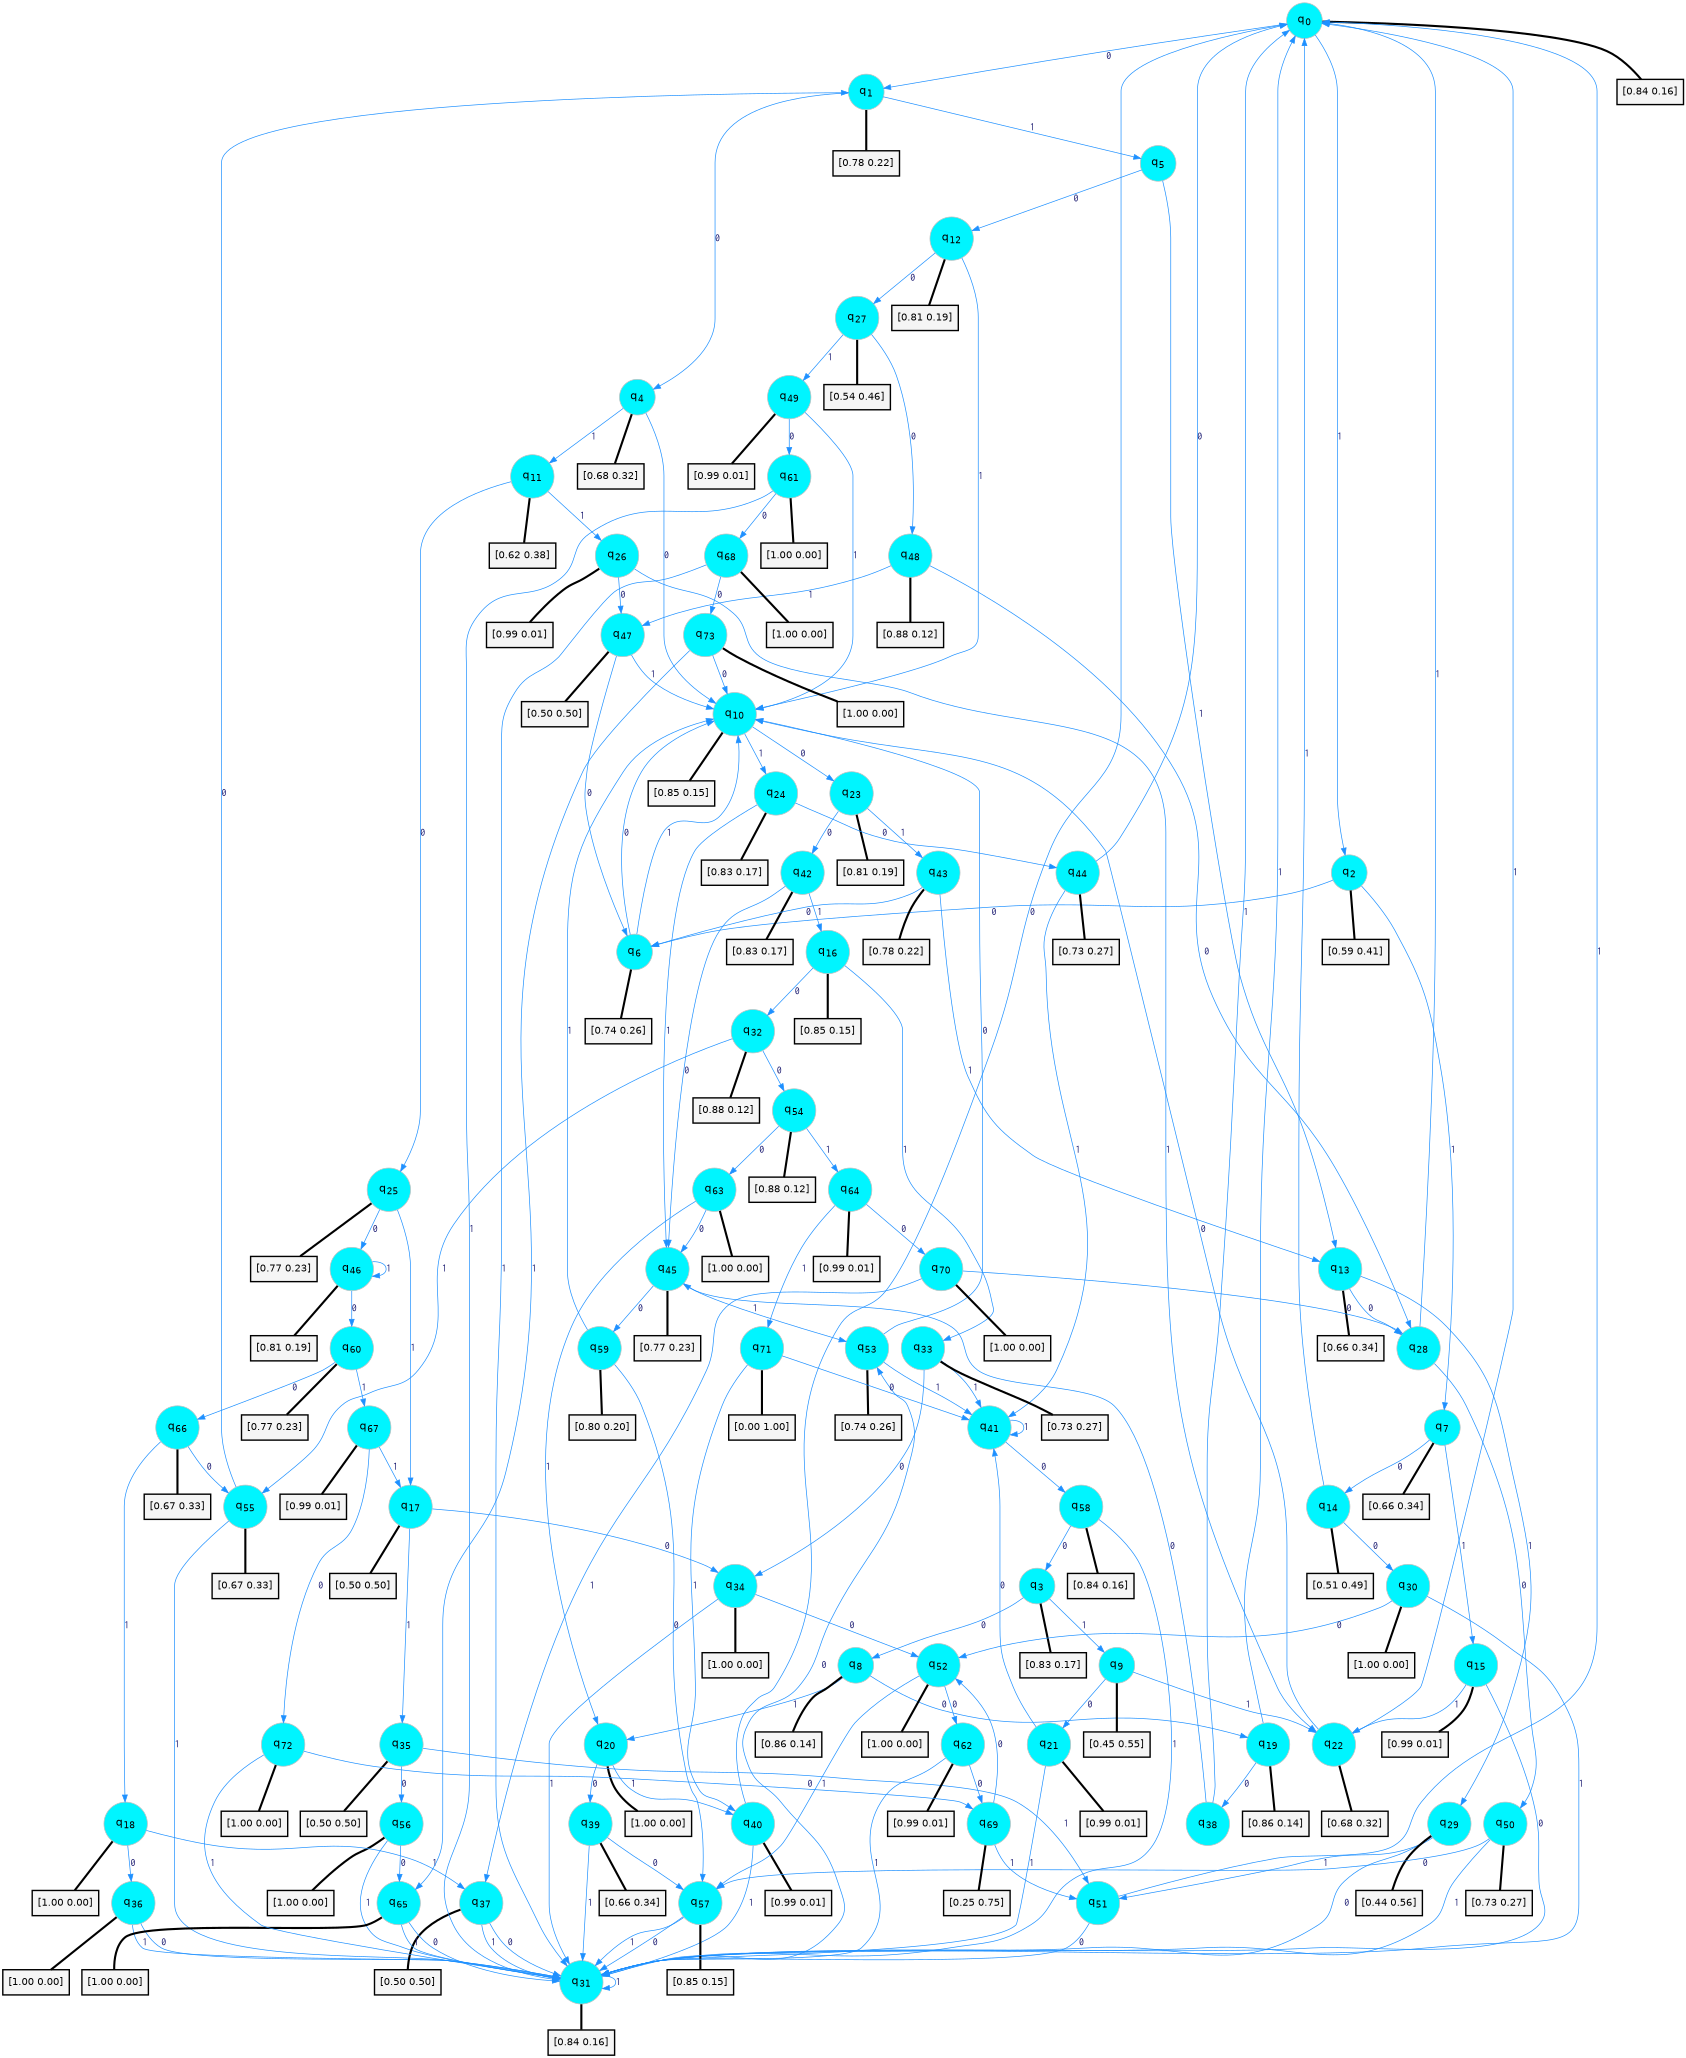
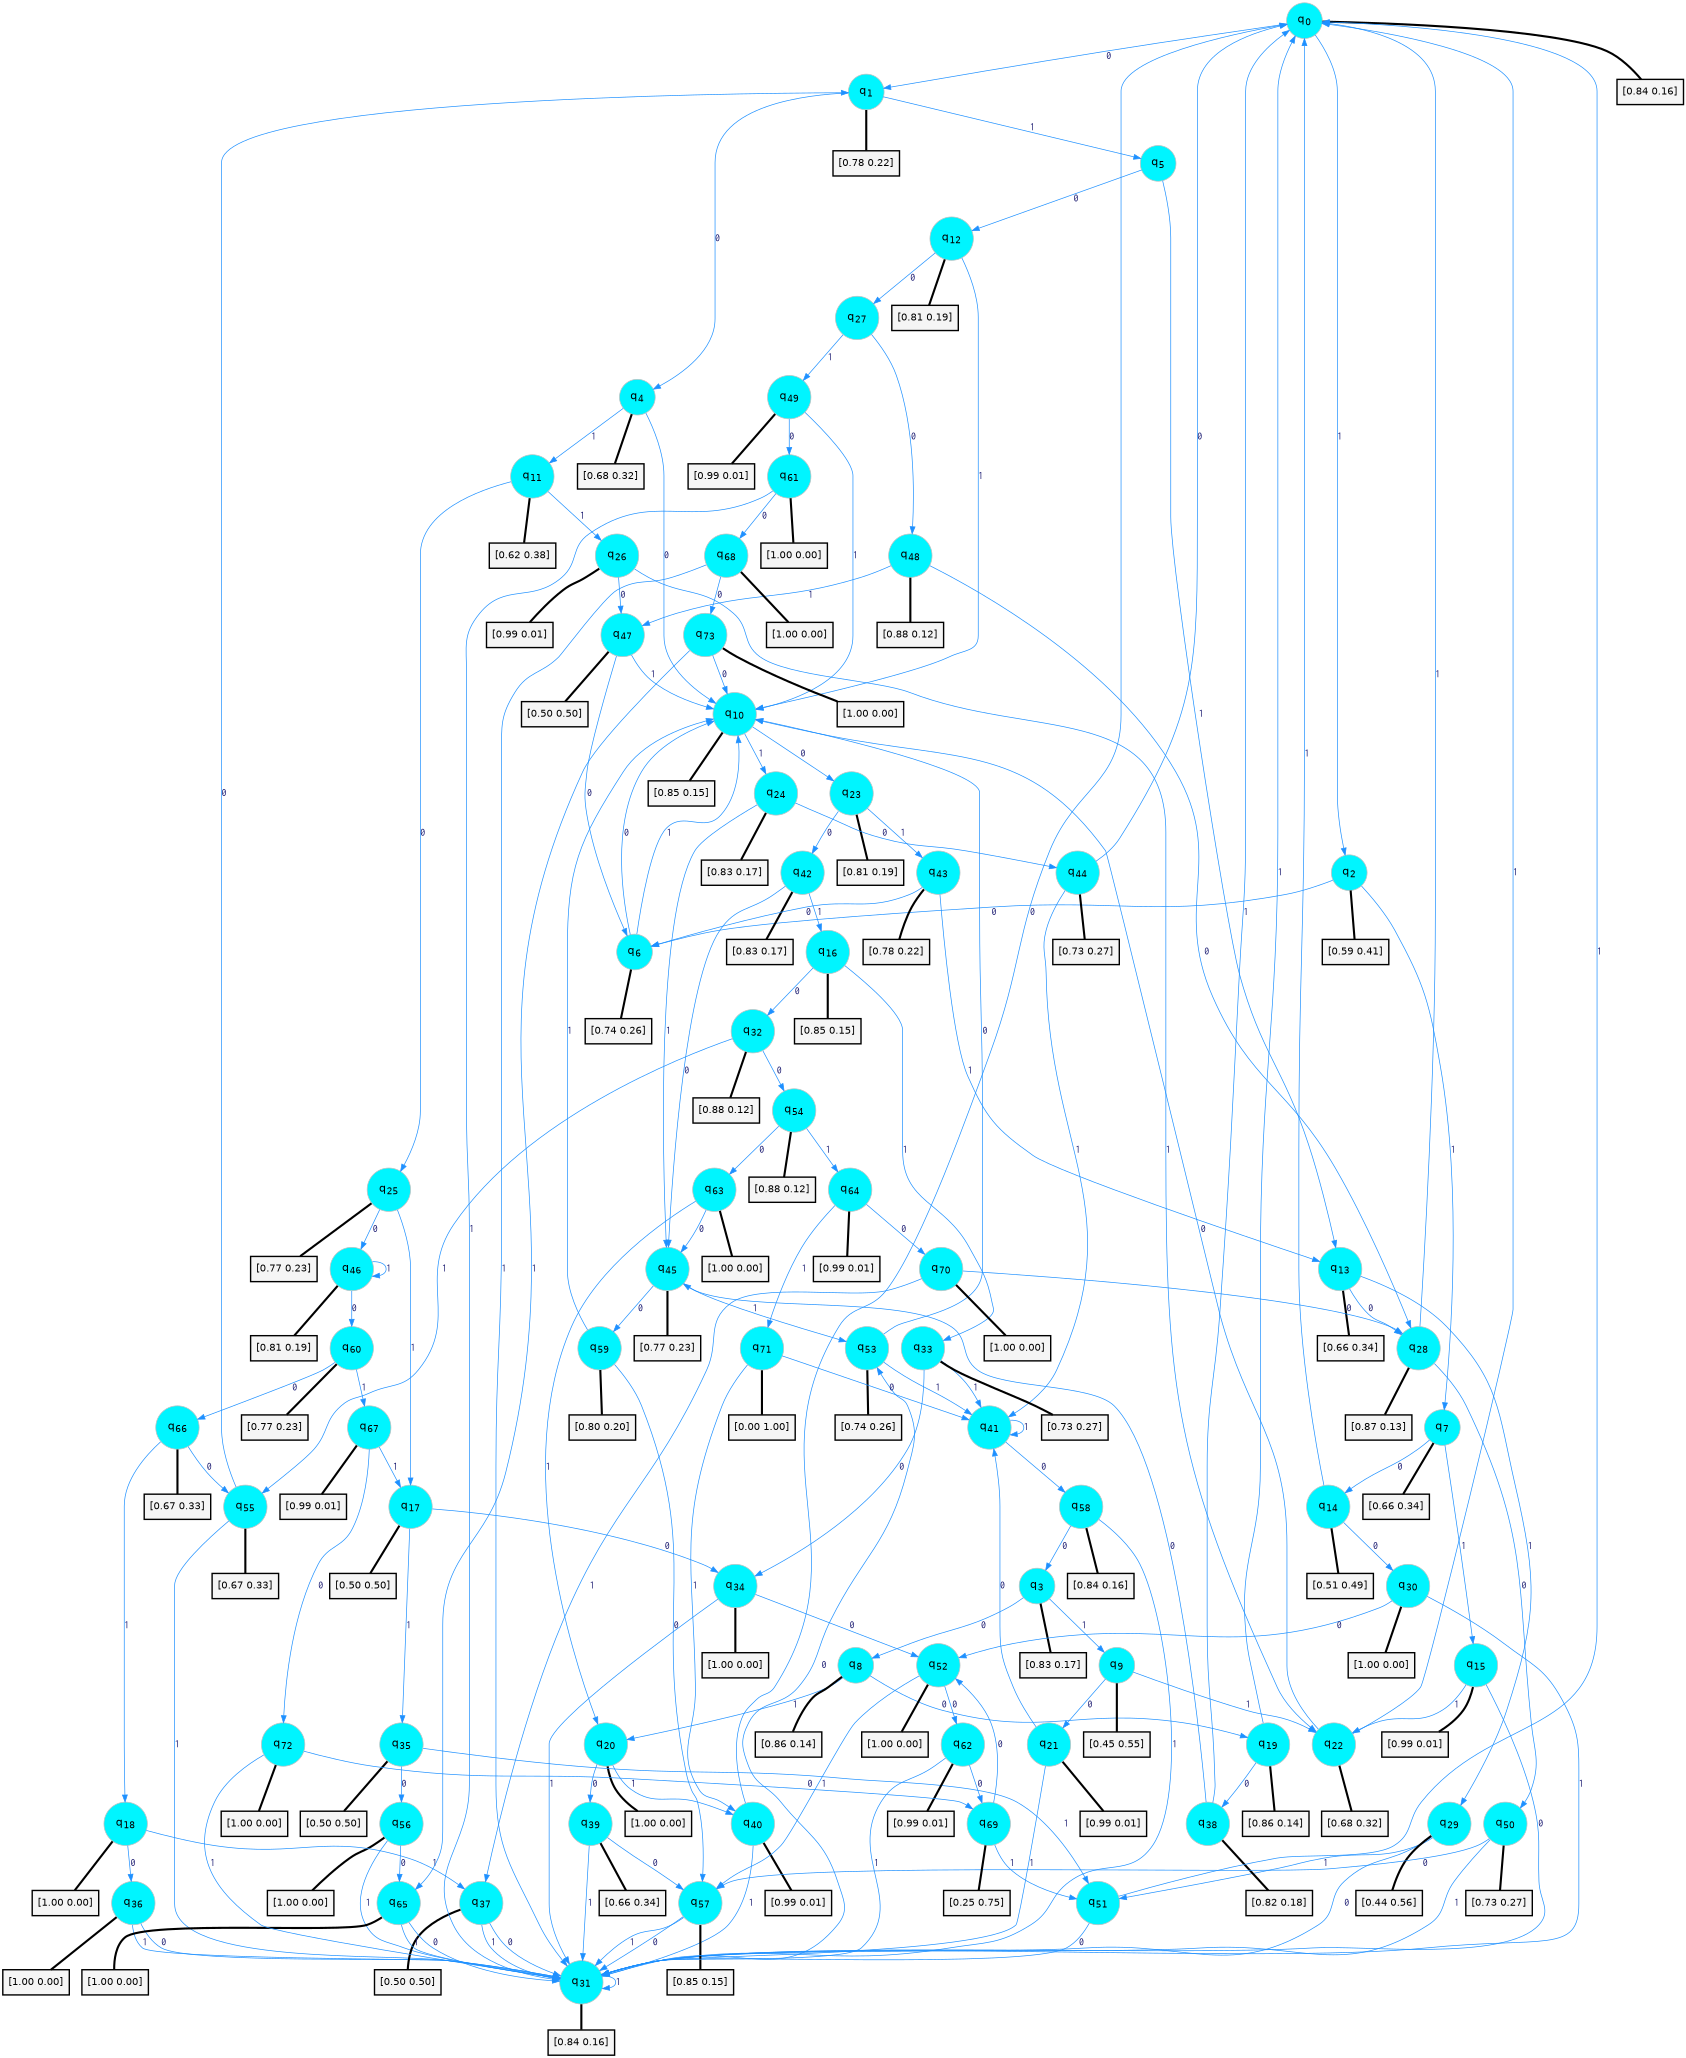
(857, 397) -> none
none -> (1379, 1428)
none -> (1279, 1903)
